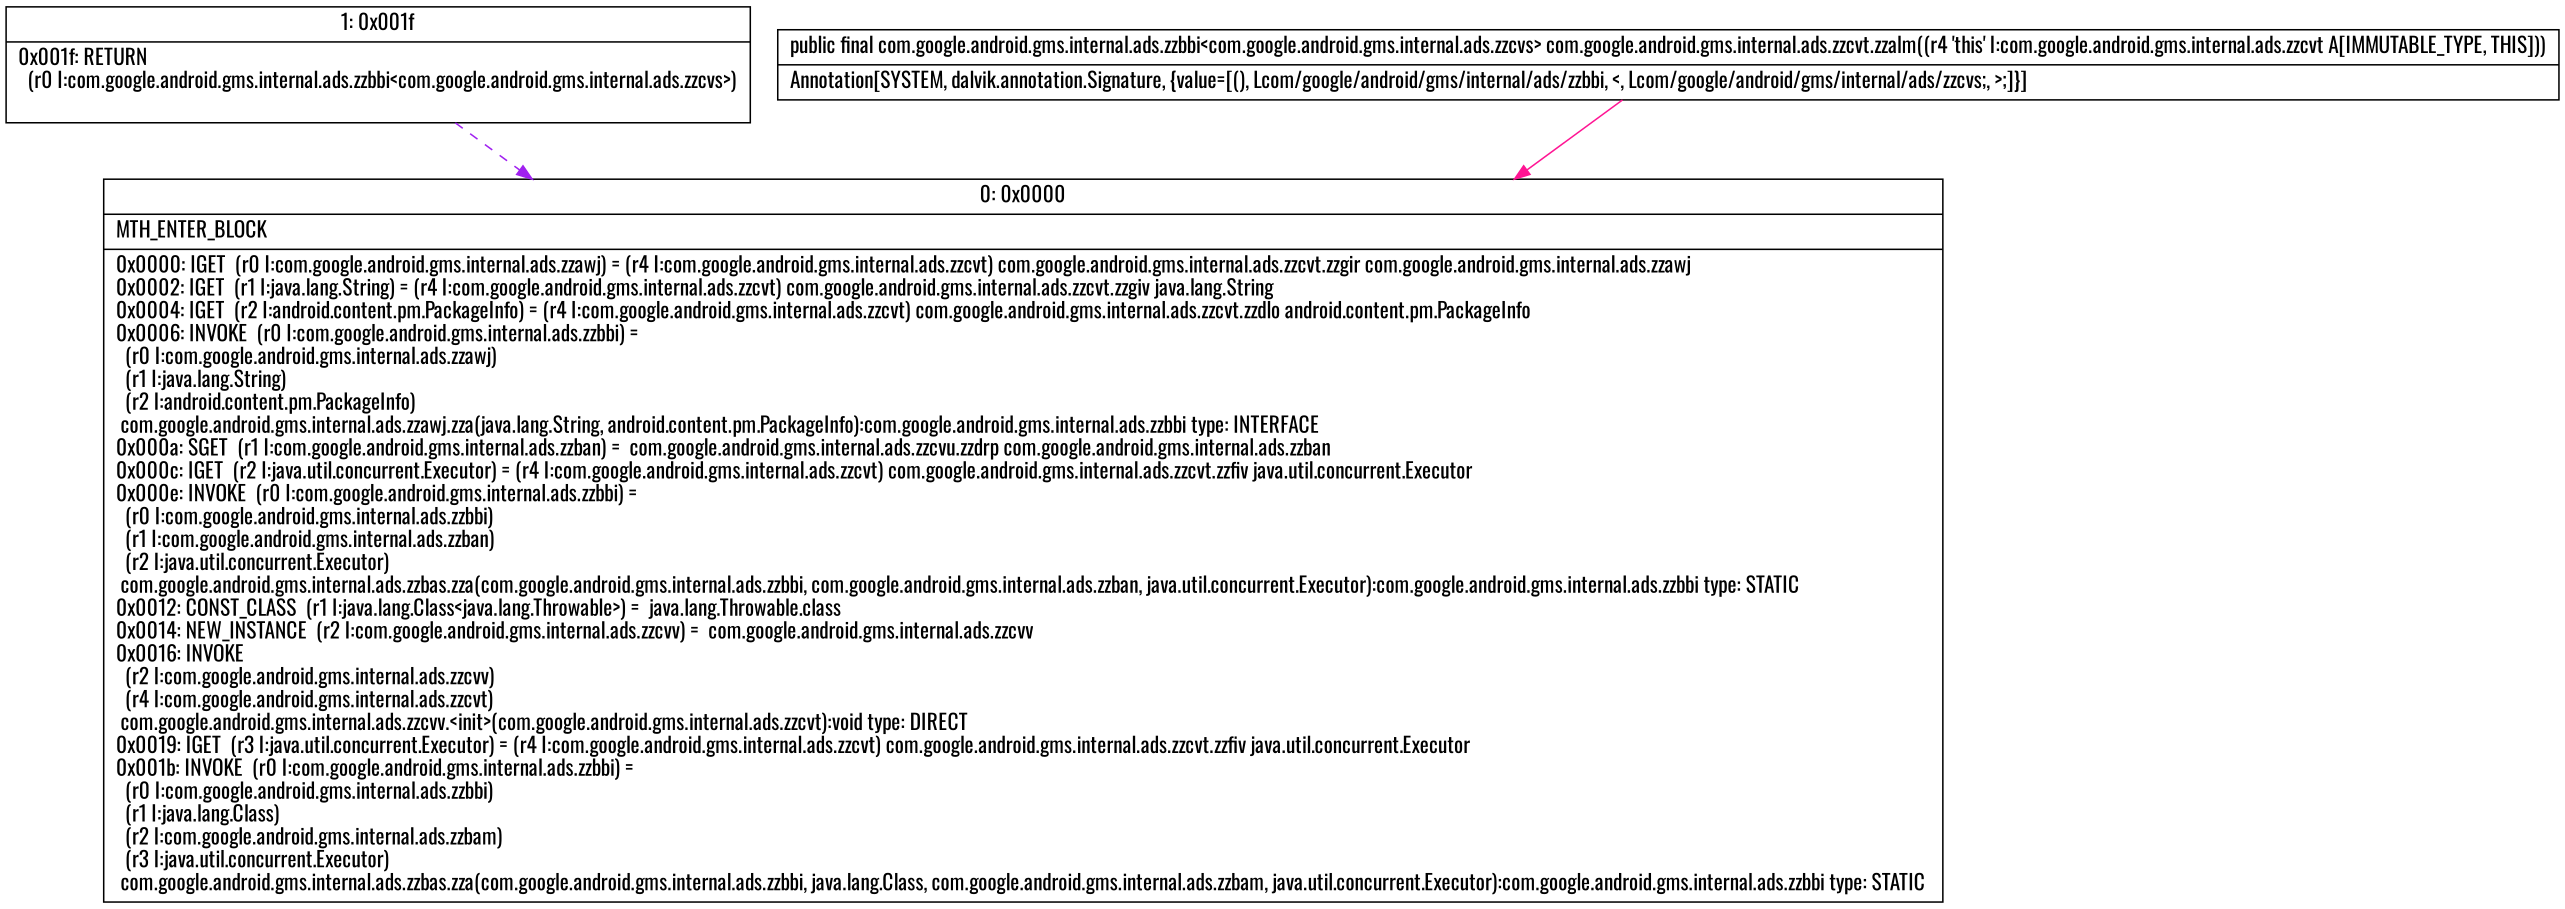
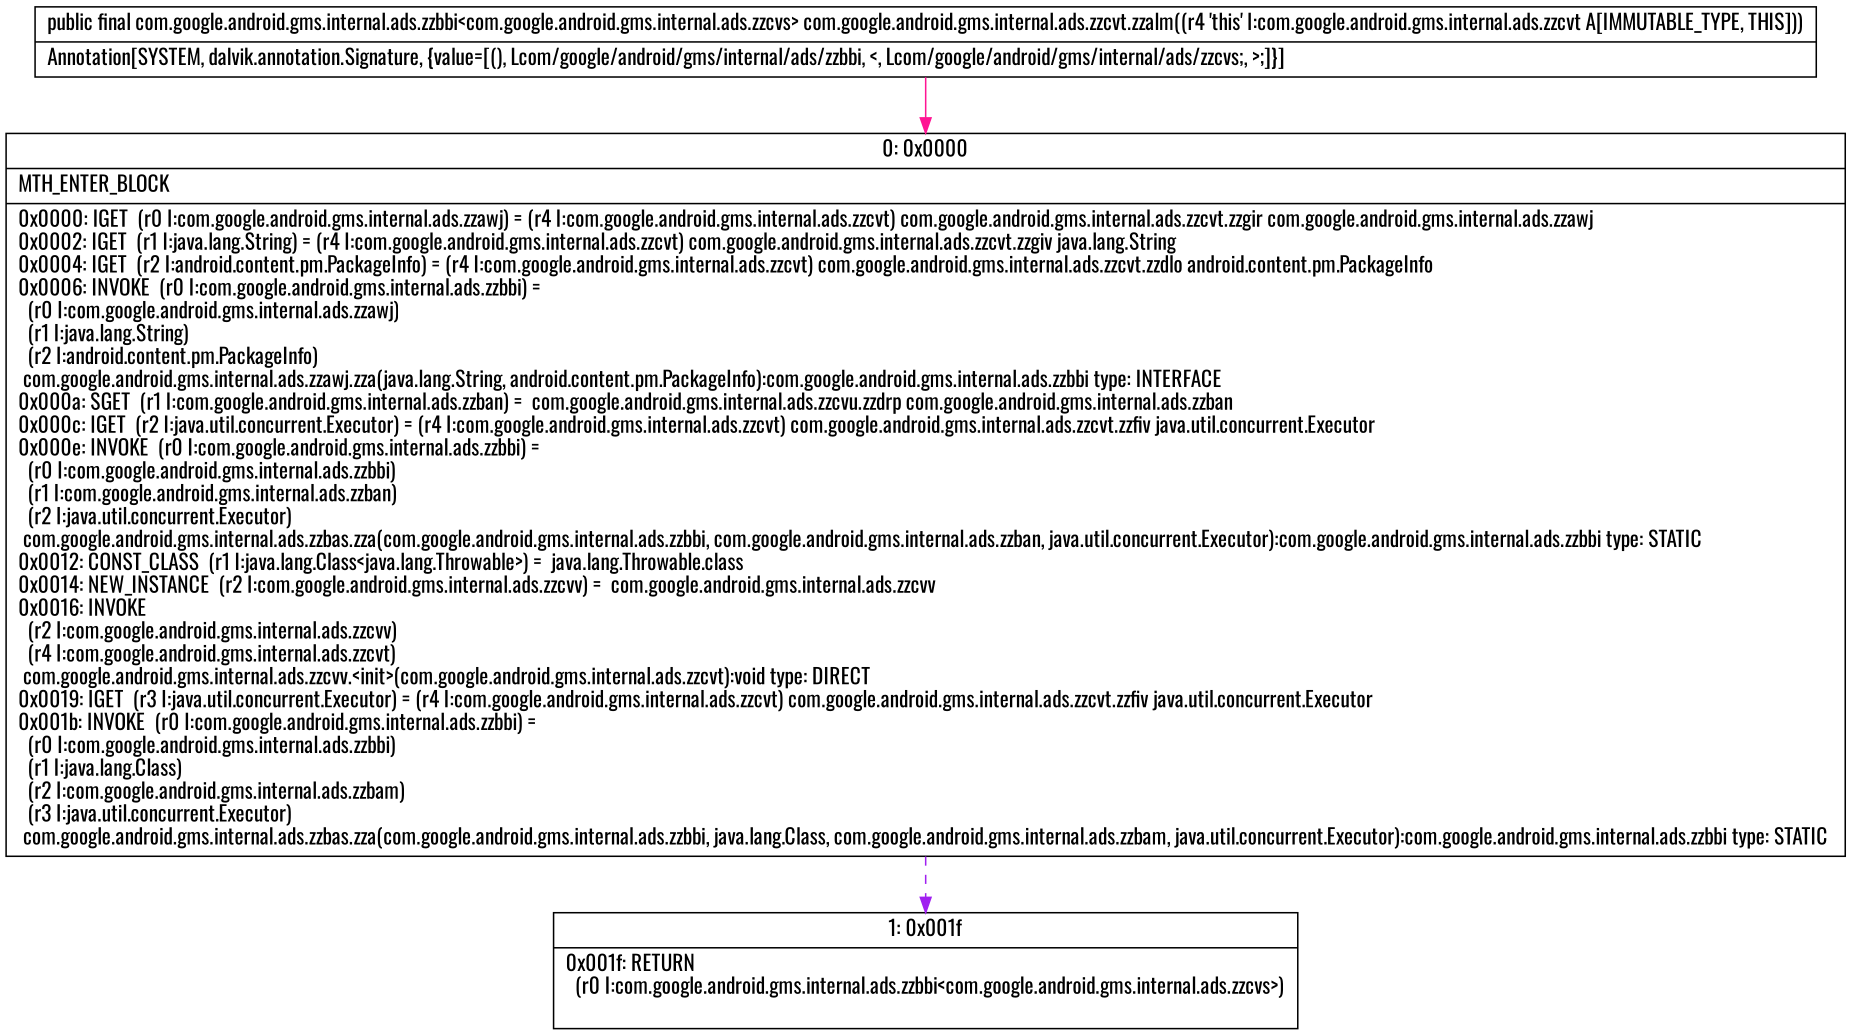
(487, 146) -> (926, 877)
